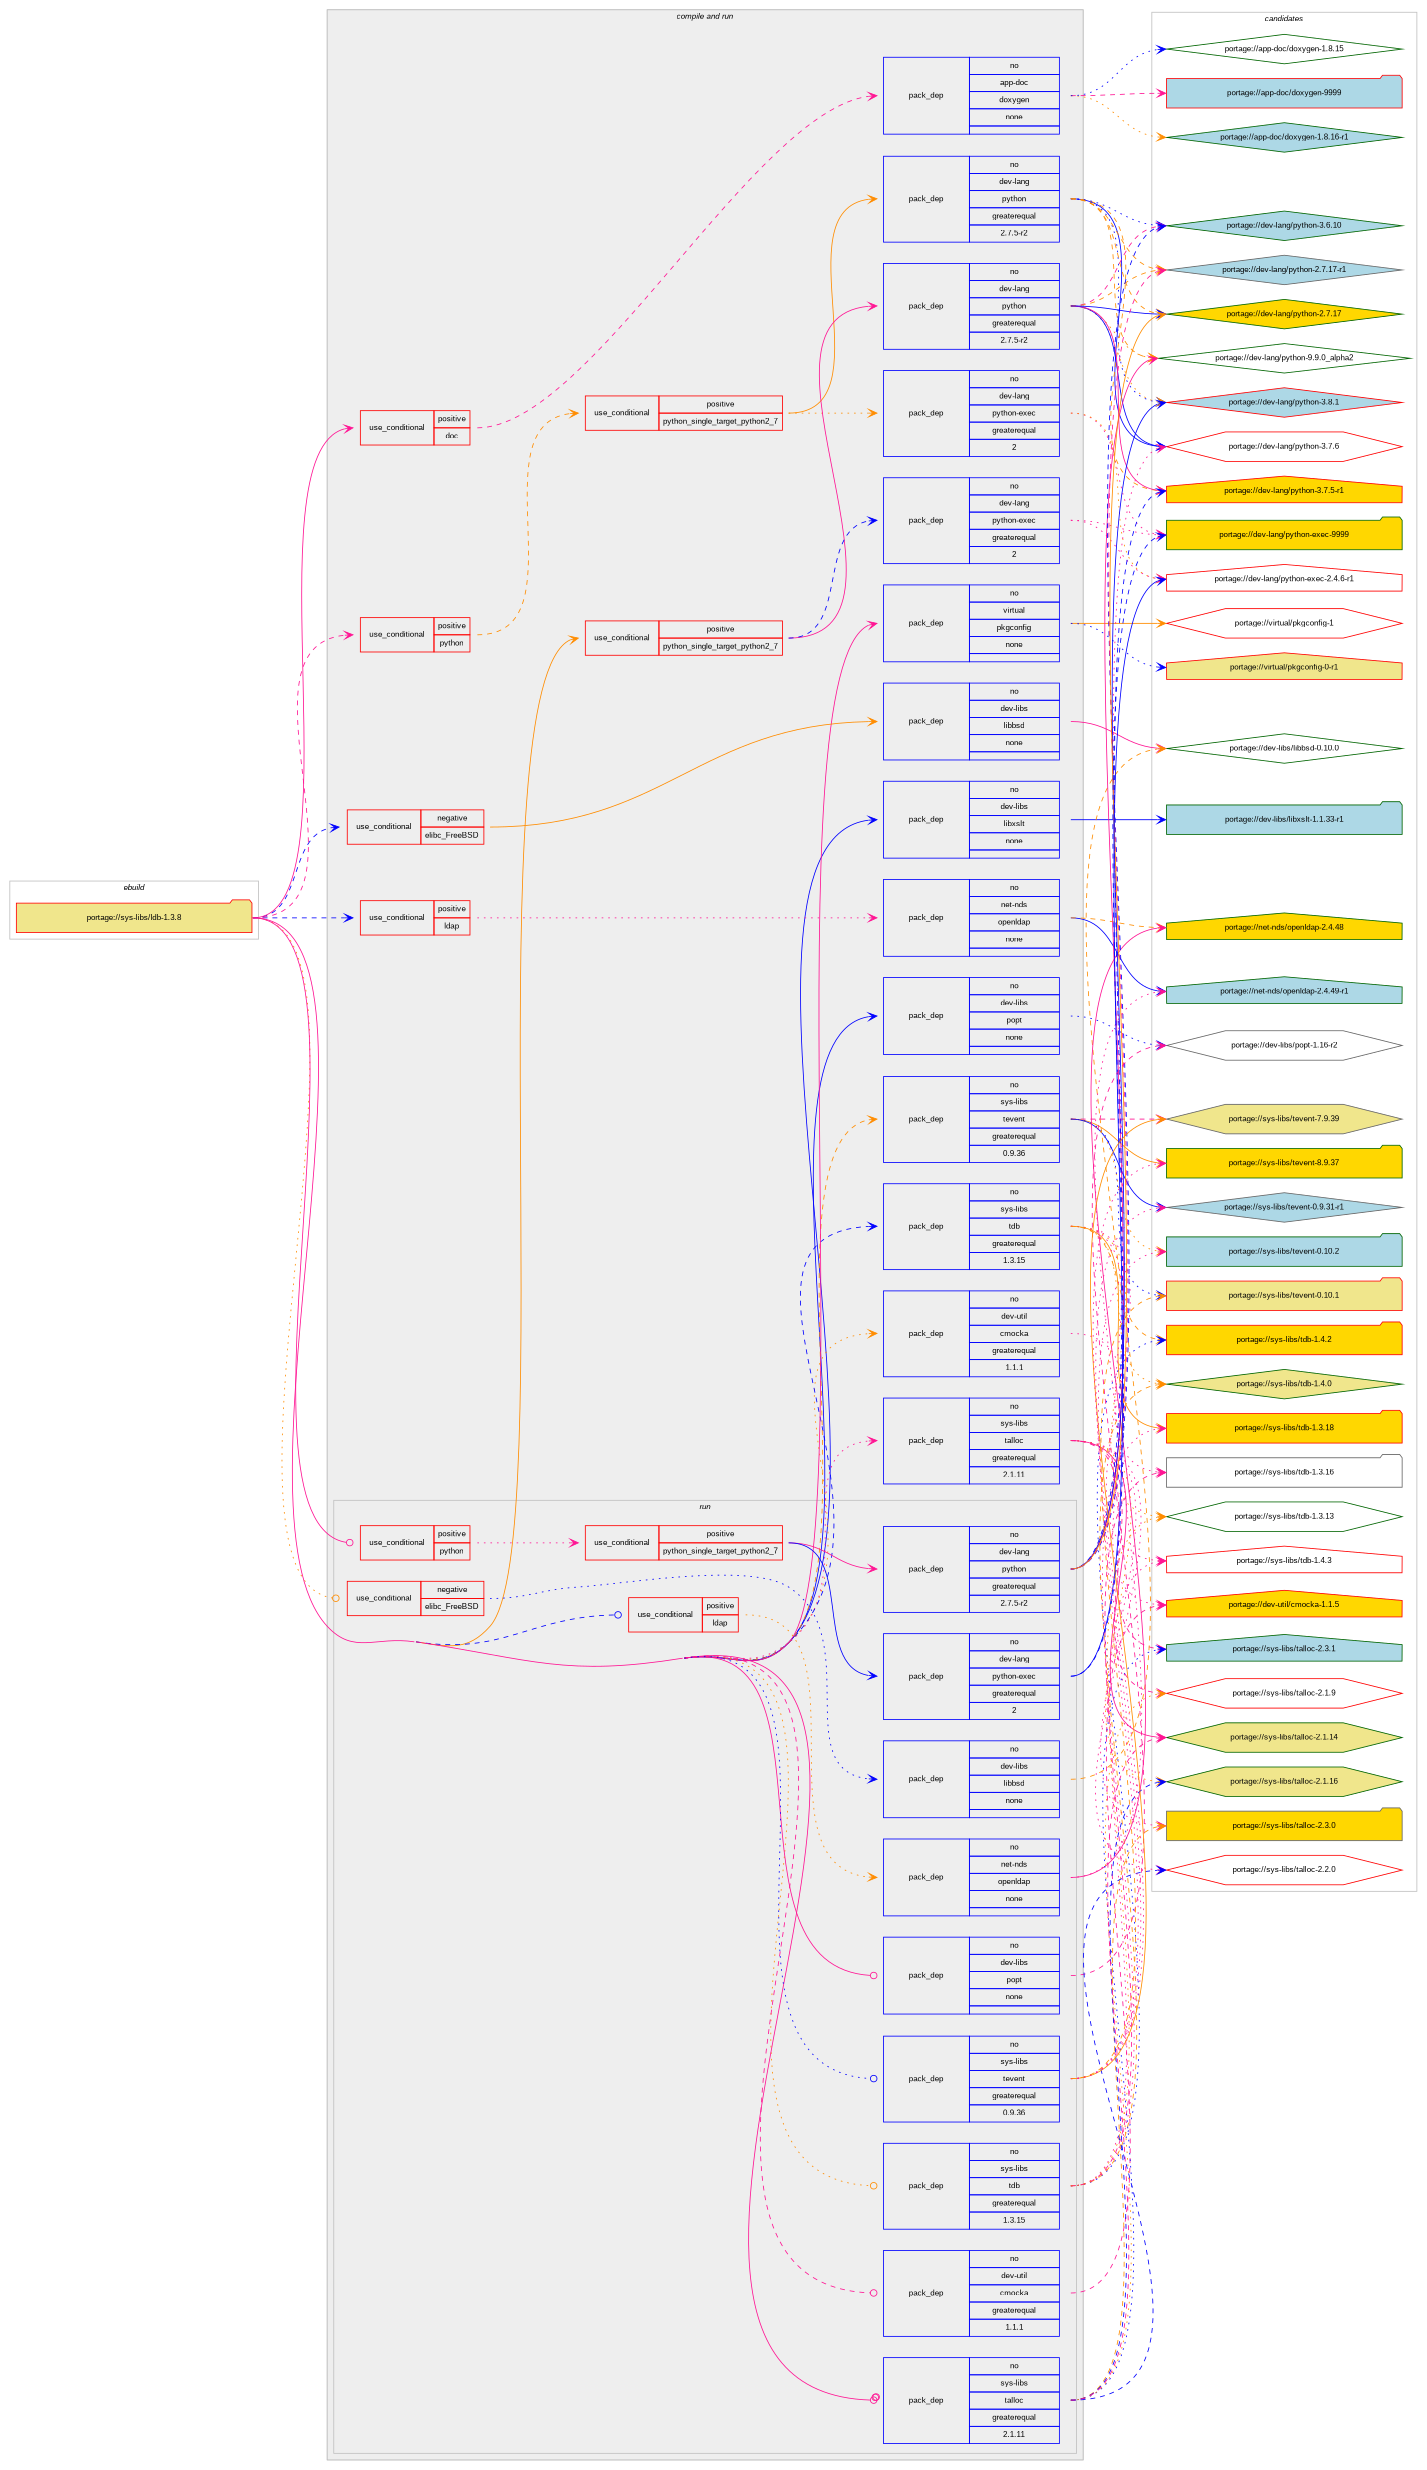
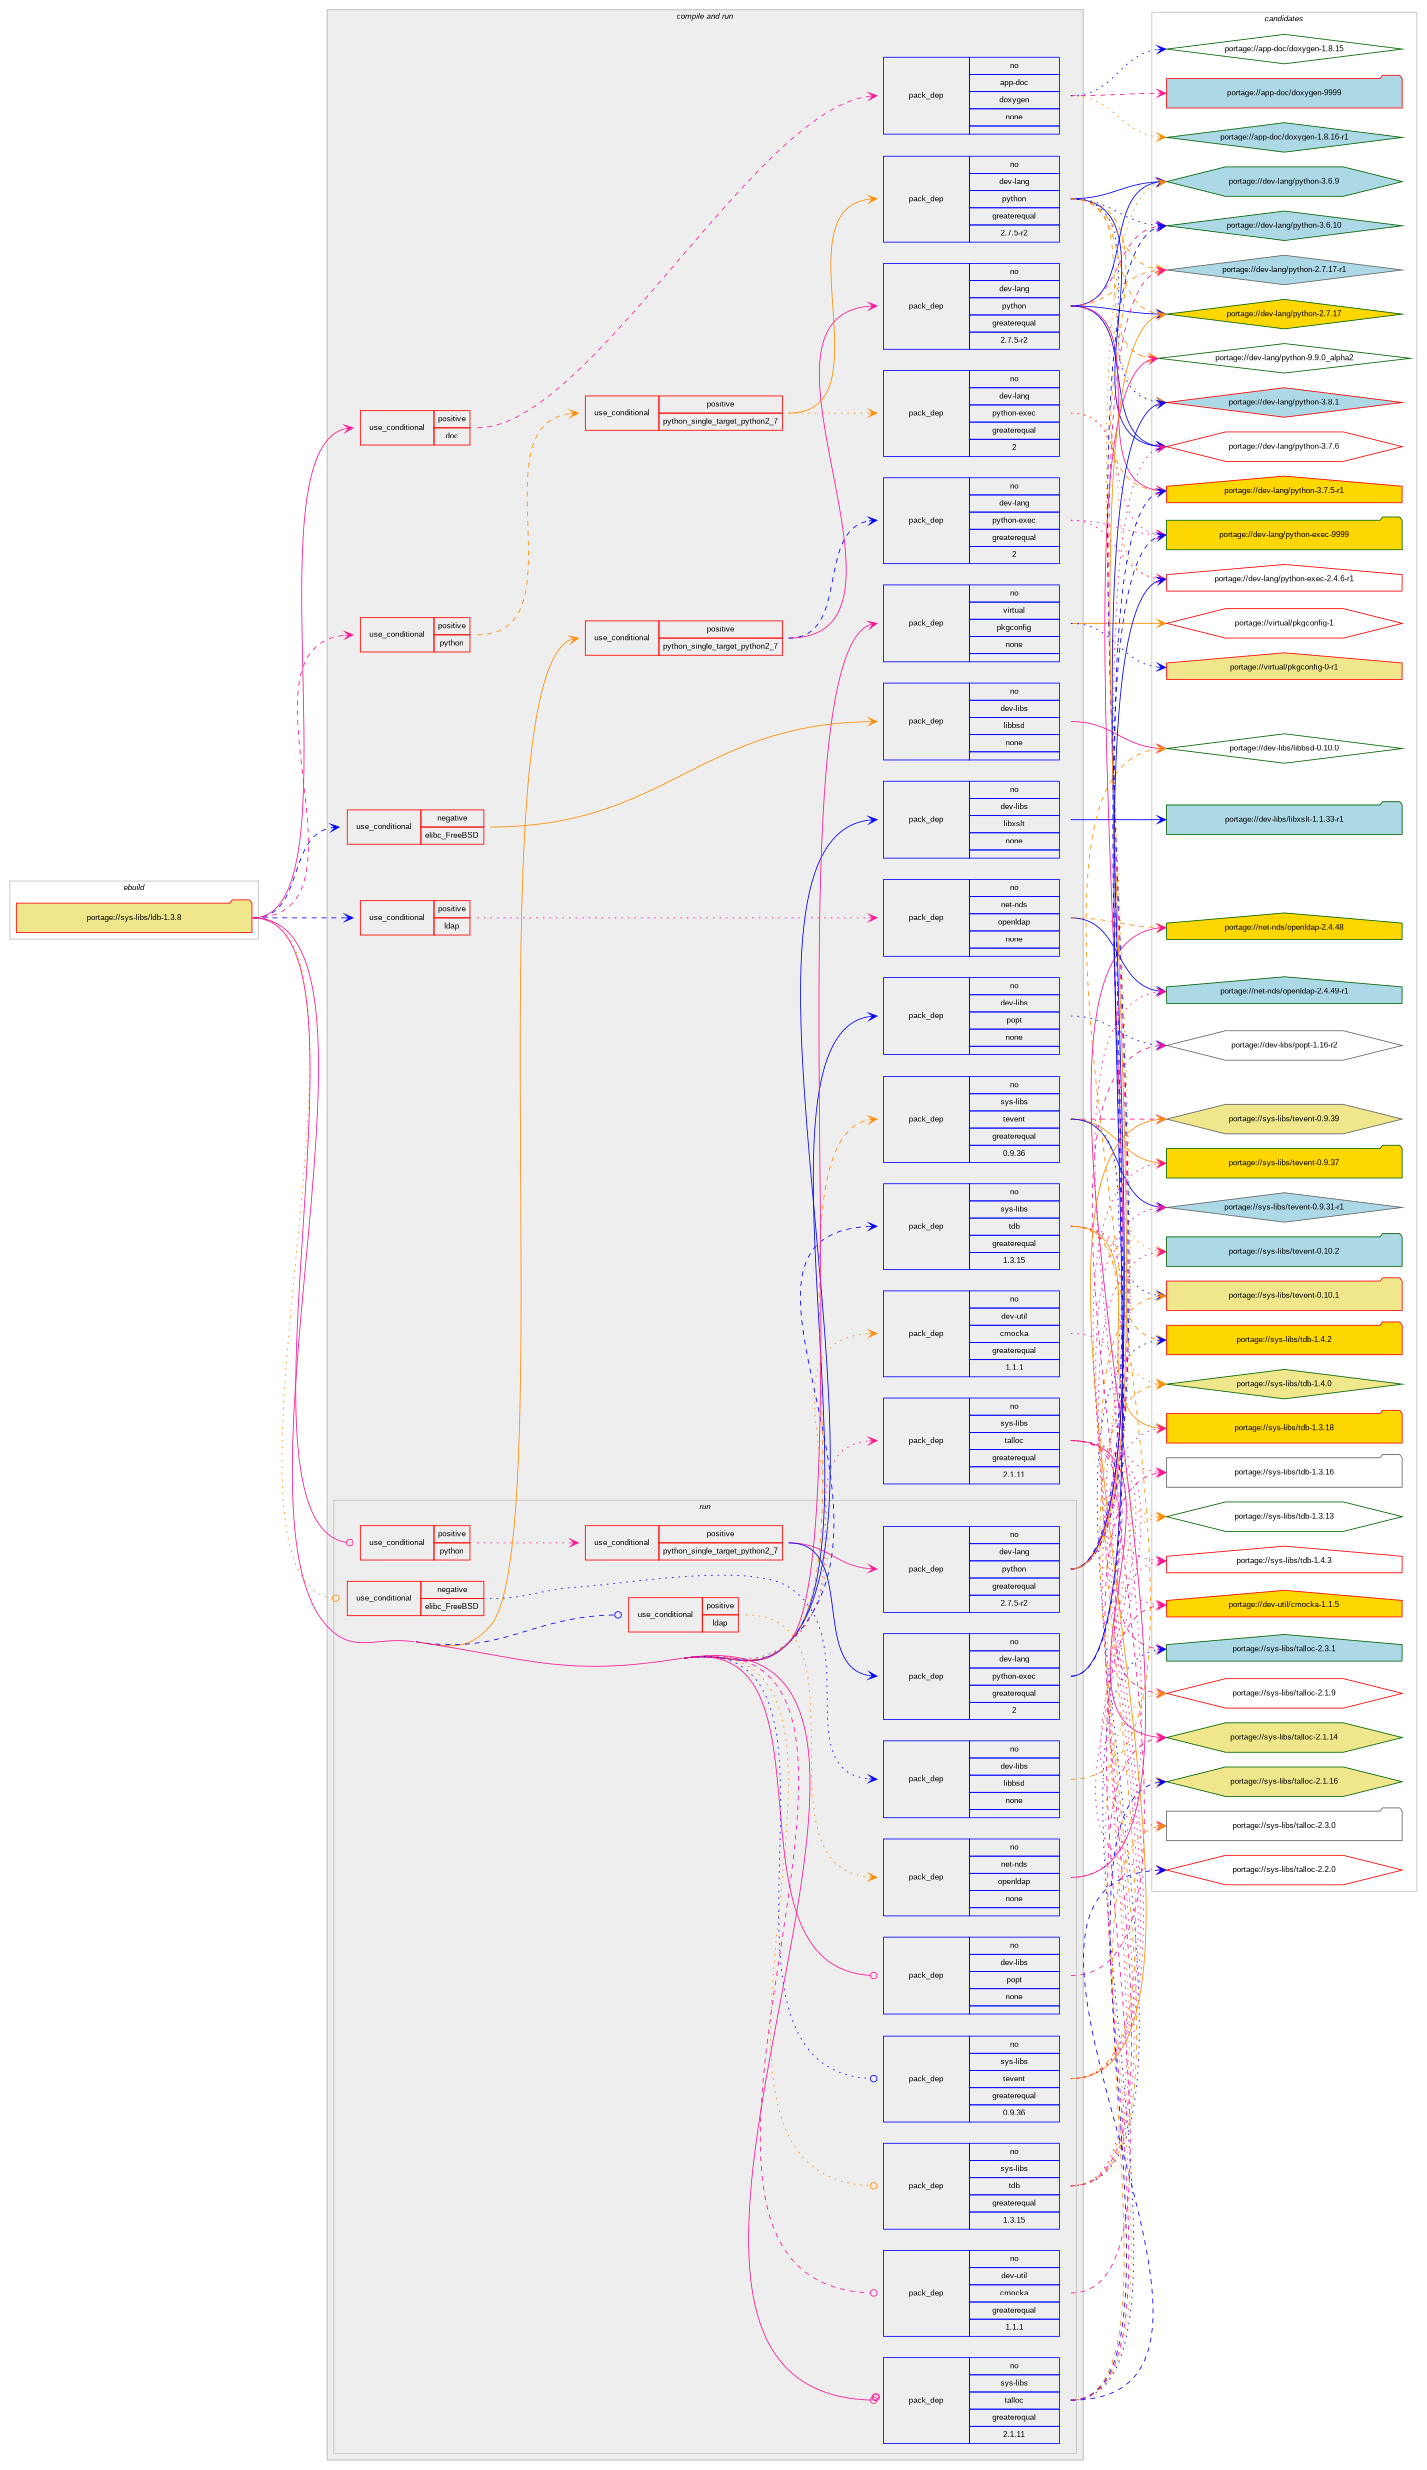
none -> (1284, 182)
(1284, 1119) -> (1284, 1119)
(1284, 1163) -> (1284, 1163)
(1284, 1826) -> (1284, 1826)
